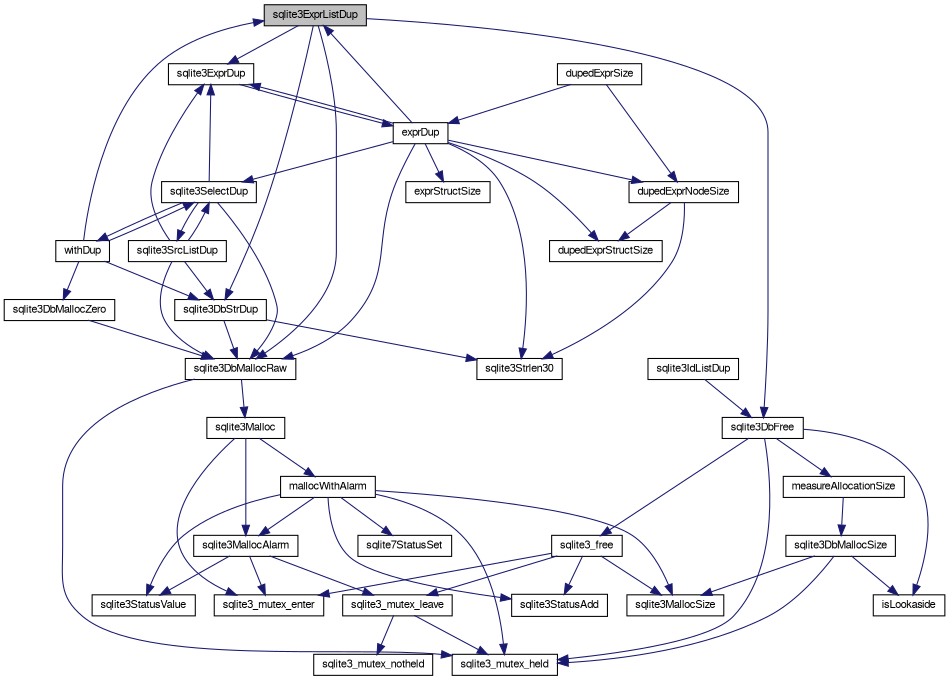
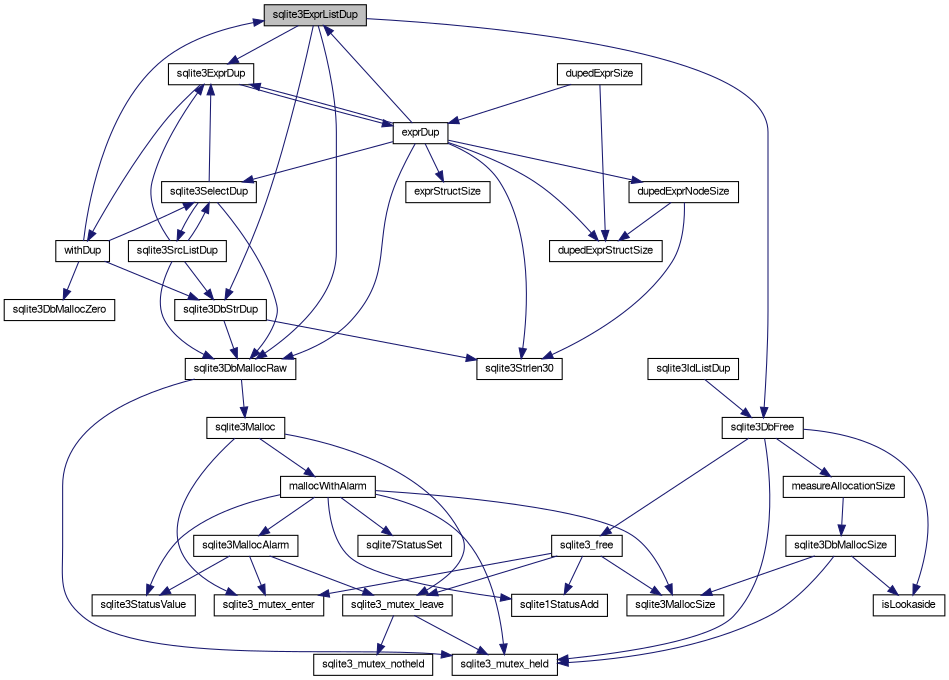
(638, 129) -> (603, 158)
(145, 219) -> (141, 154)
(145, 338) -> none
(246, 482) -> (416, 484)
(560, 605) -> (560, 605)
